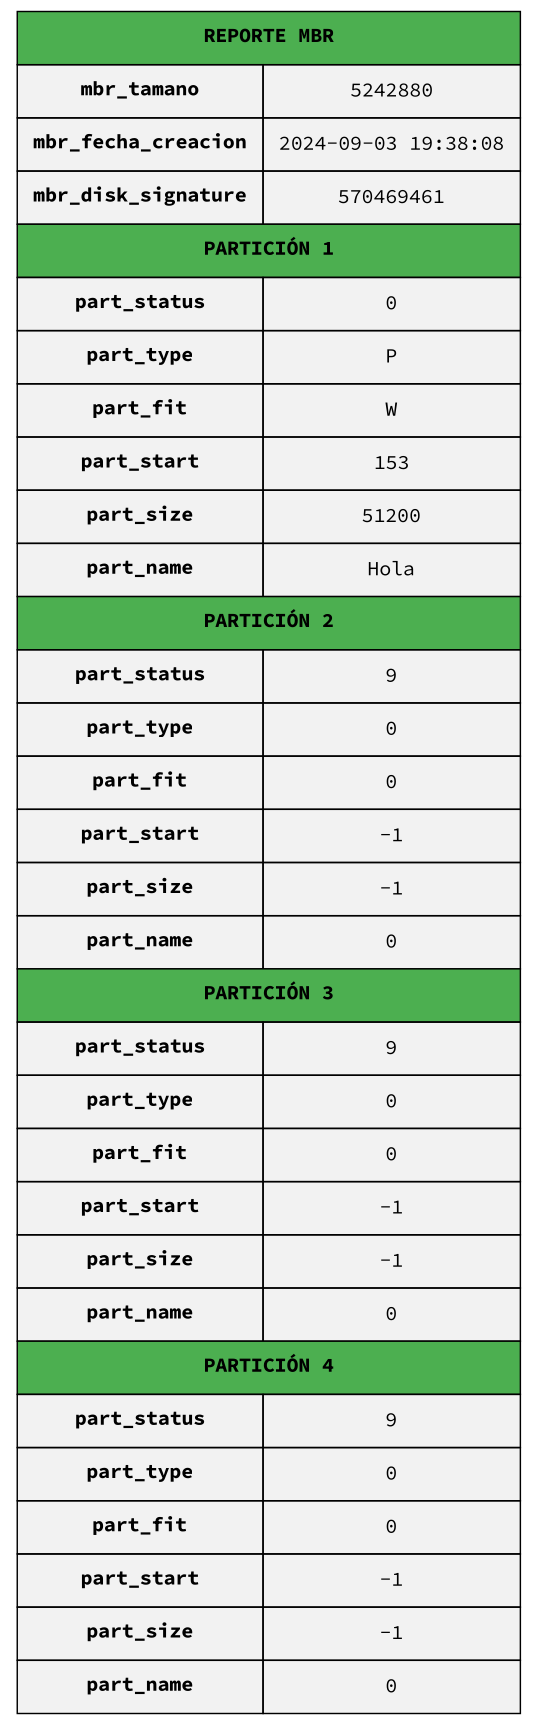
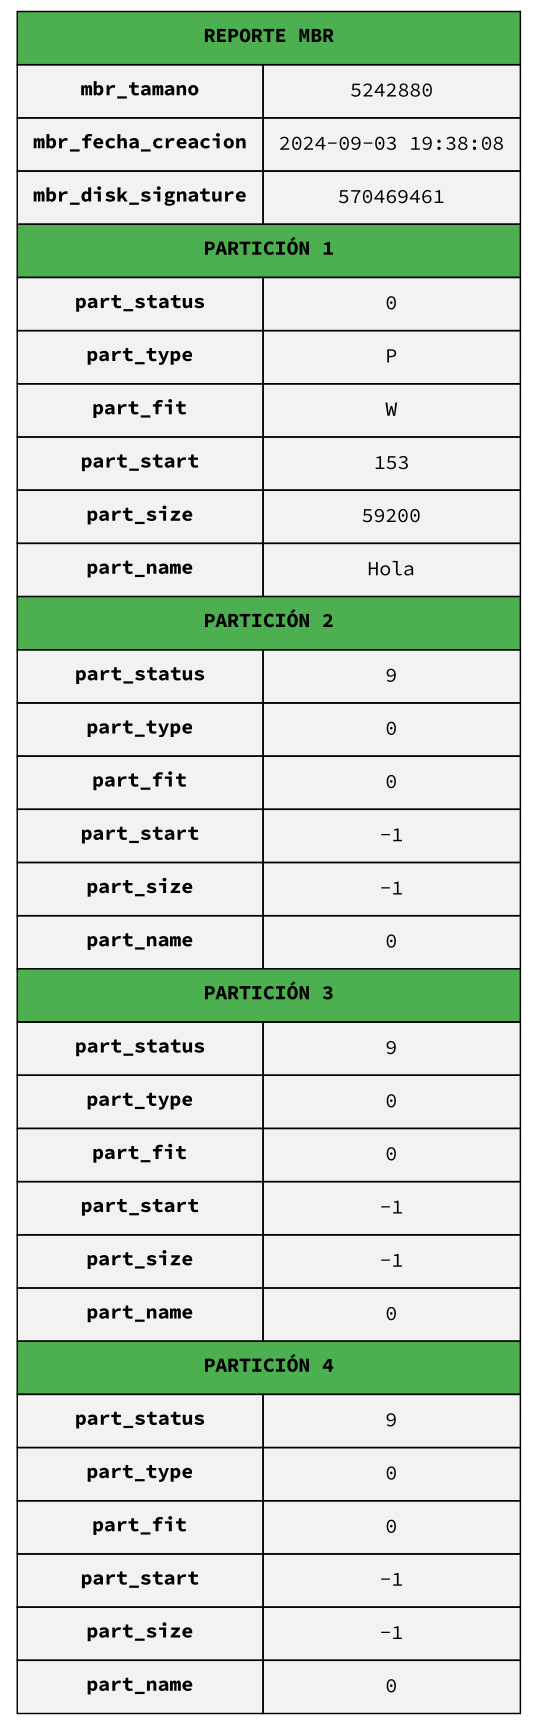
(392, 516) -> (392, 516)
